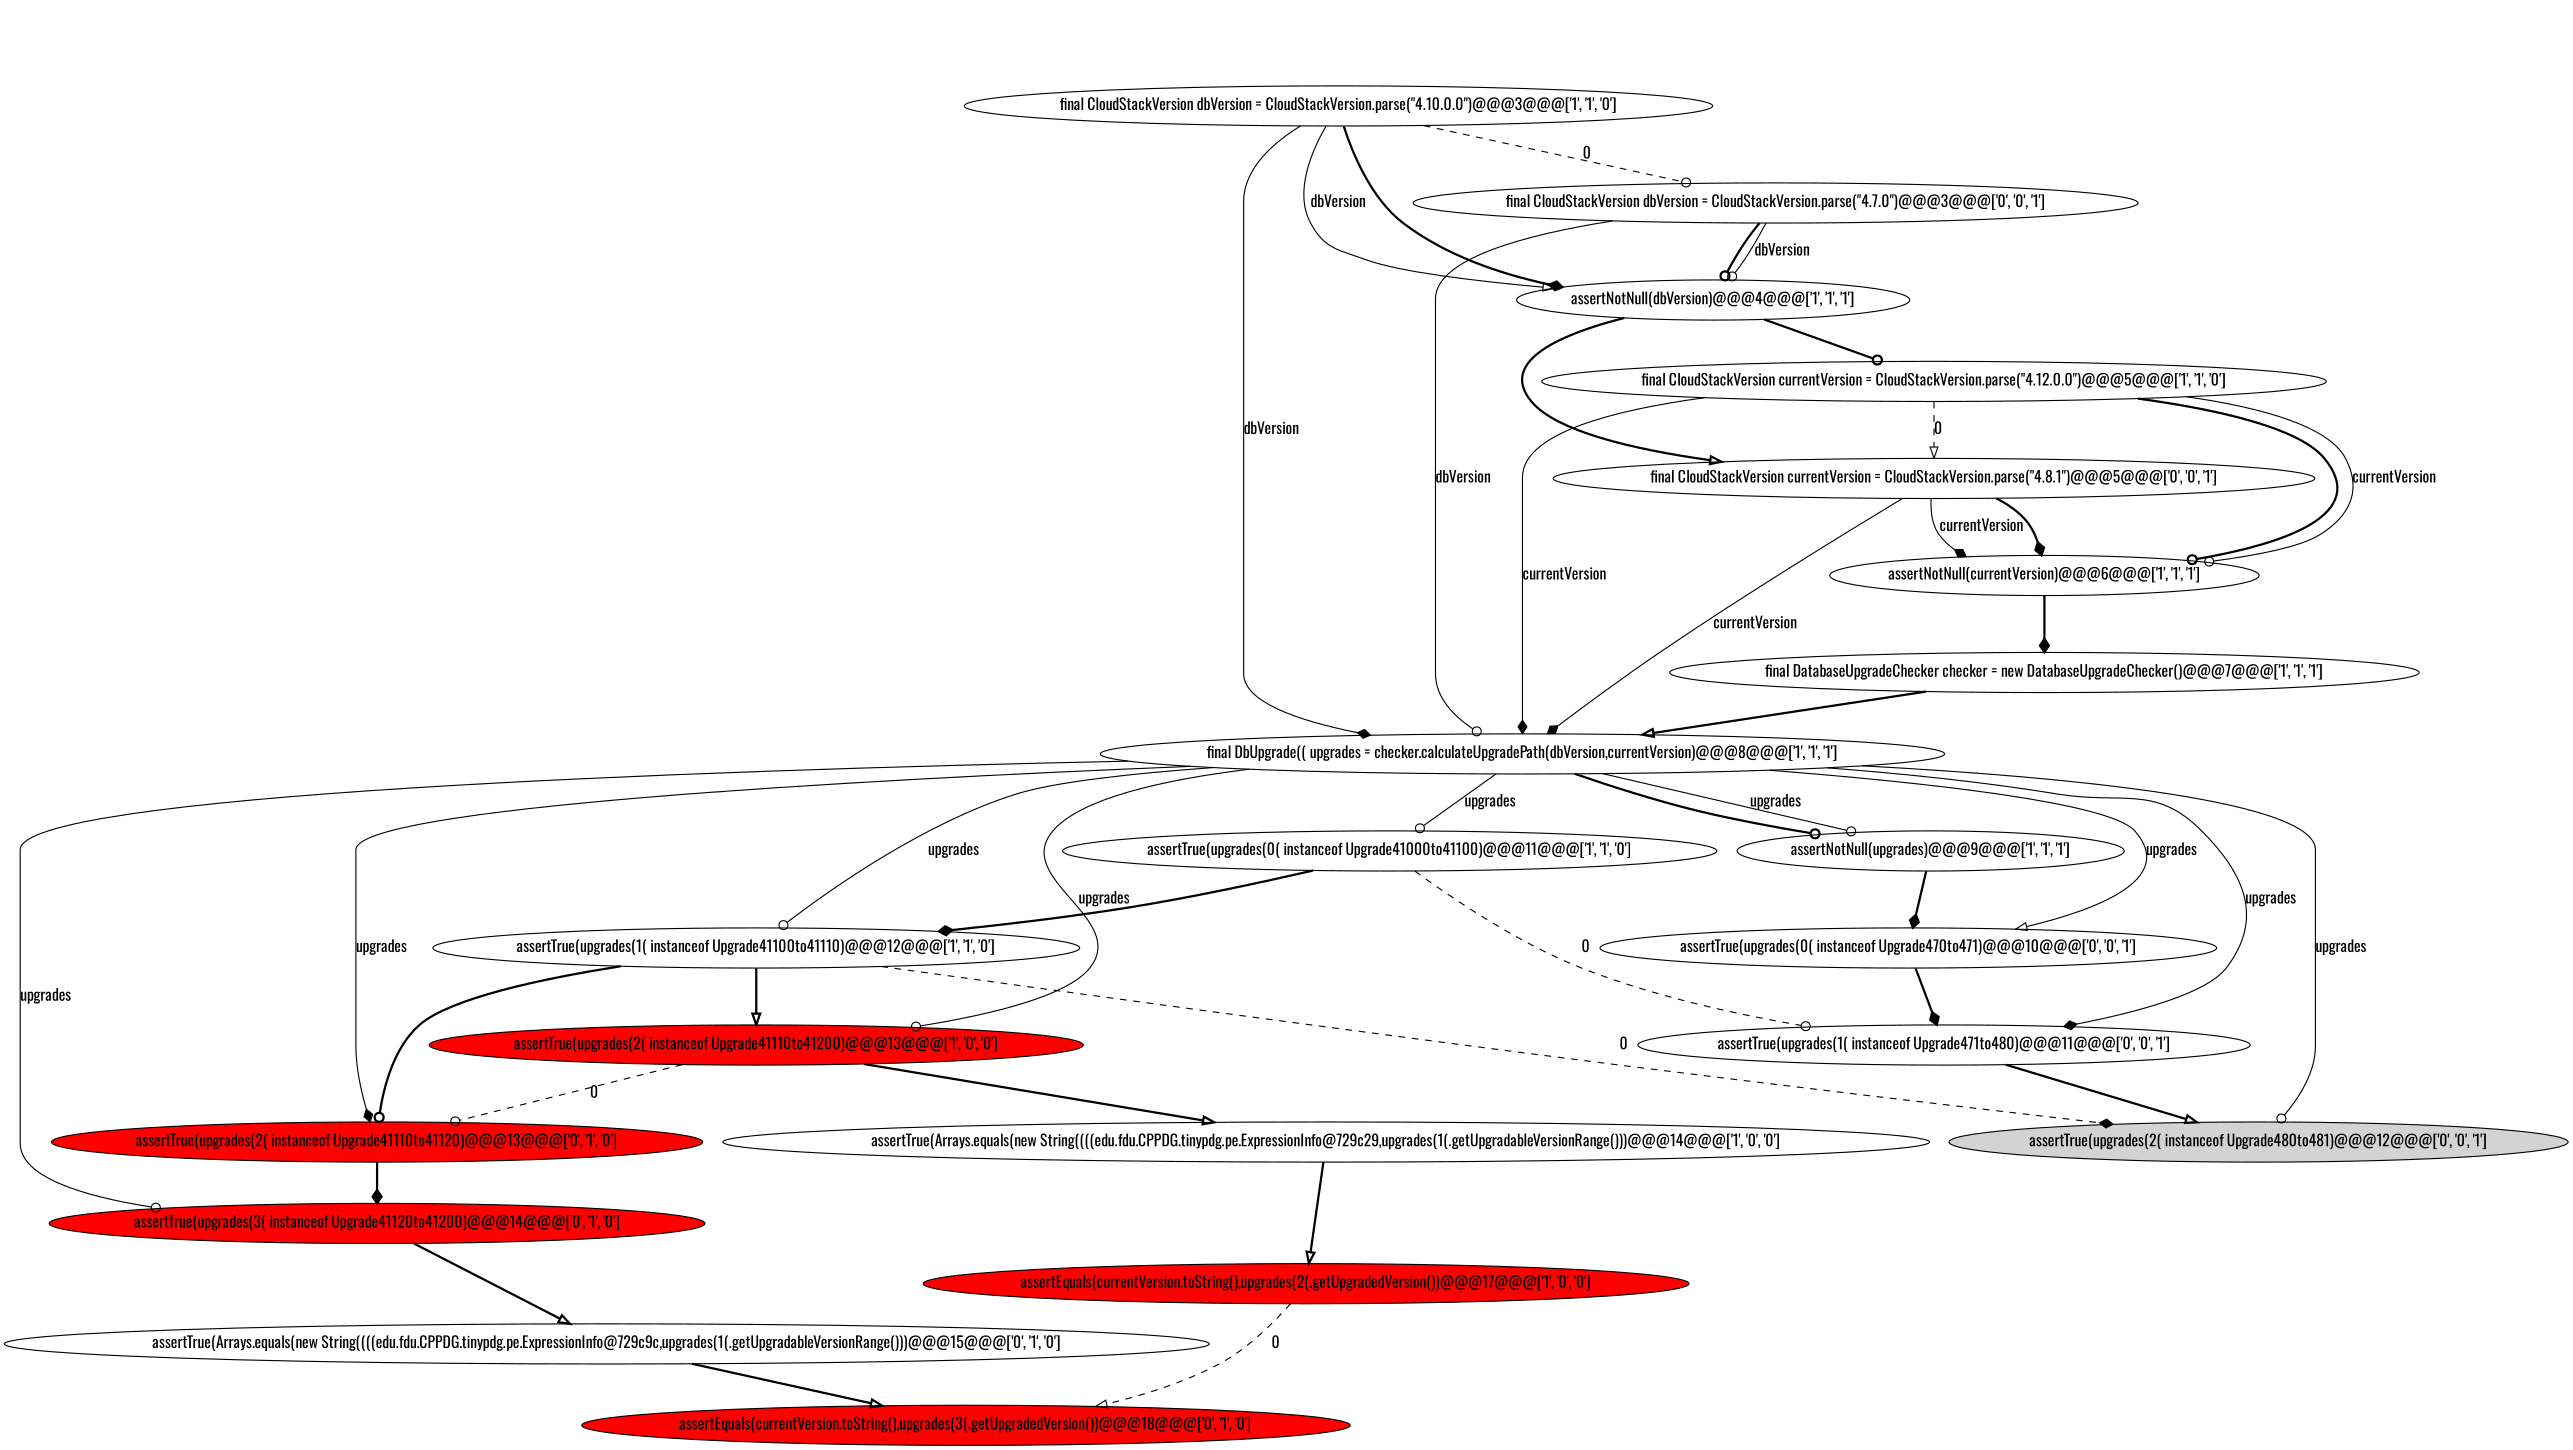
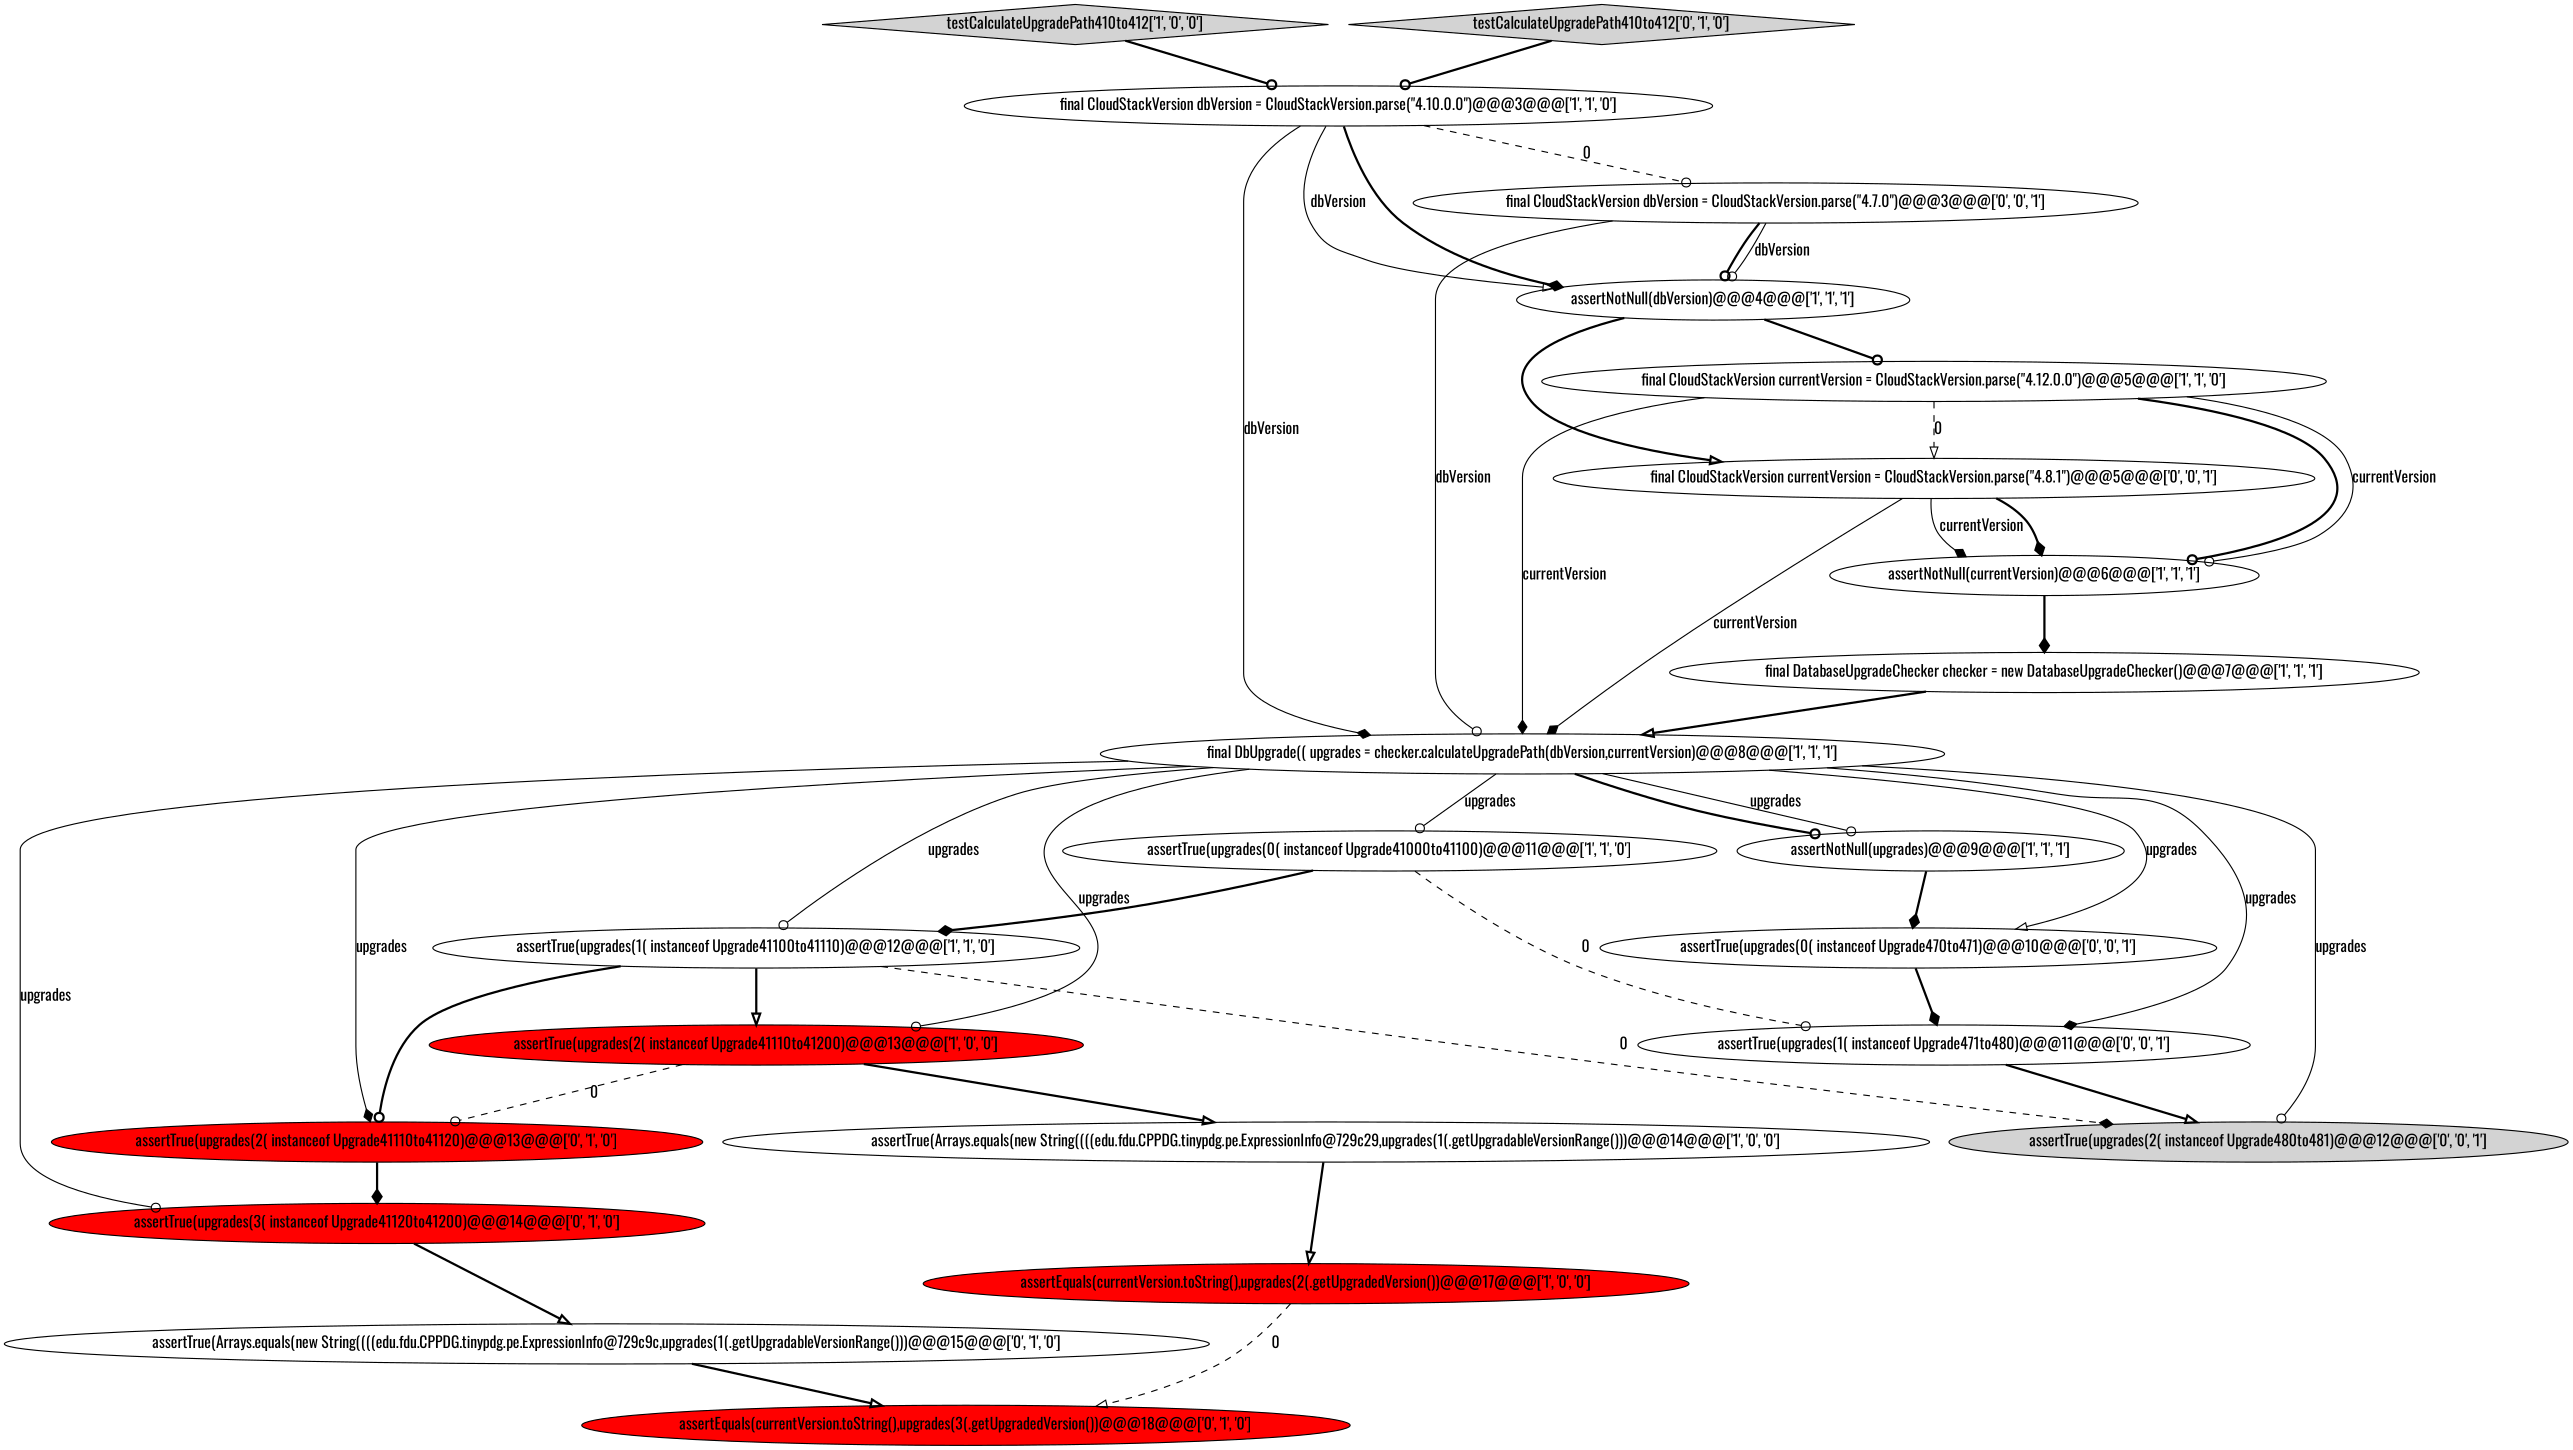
none -> (1075, 25)
none -> (1602, 25)
